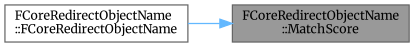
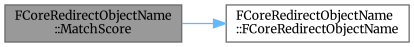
(204, 23) -> (198, 23)
